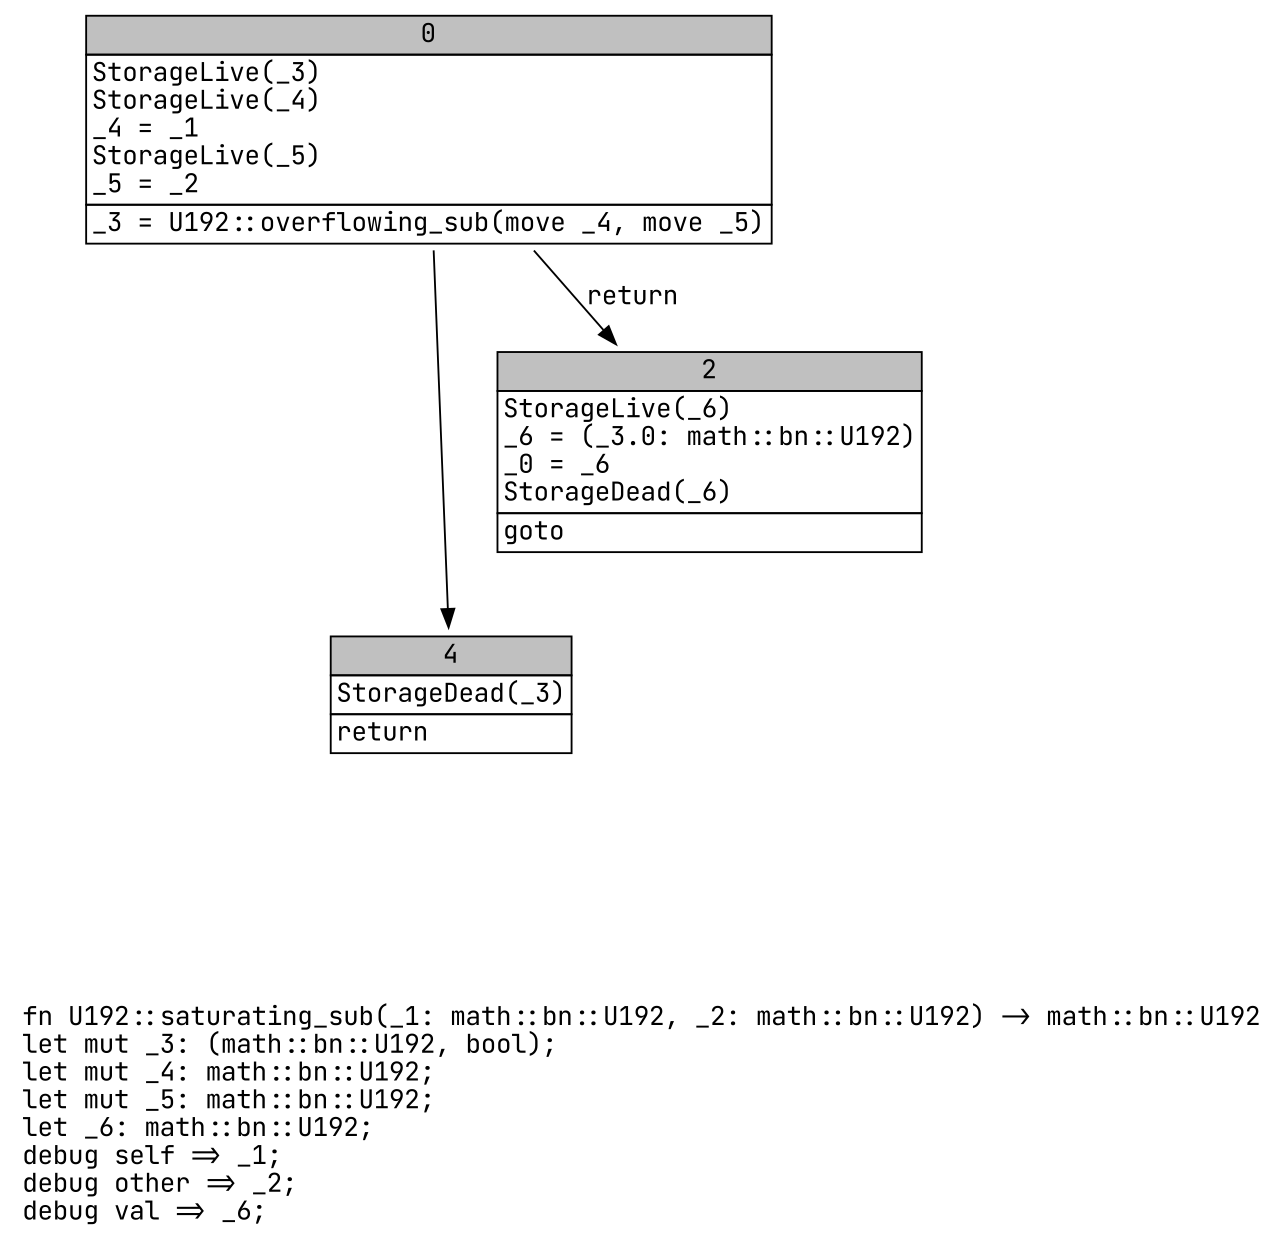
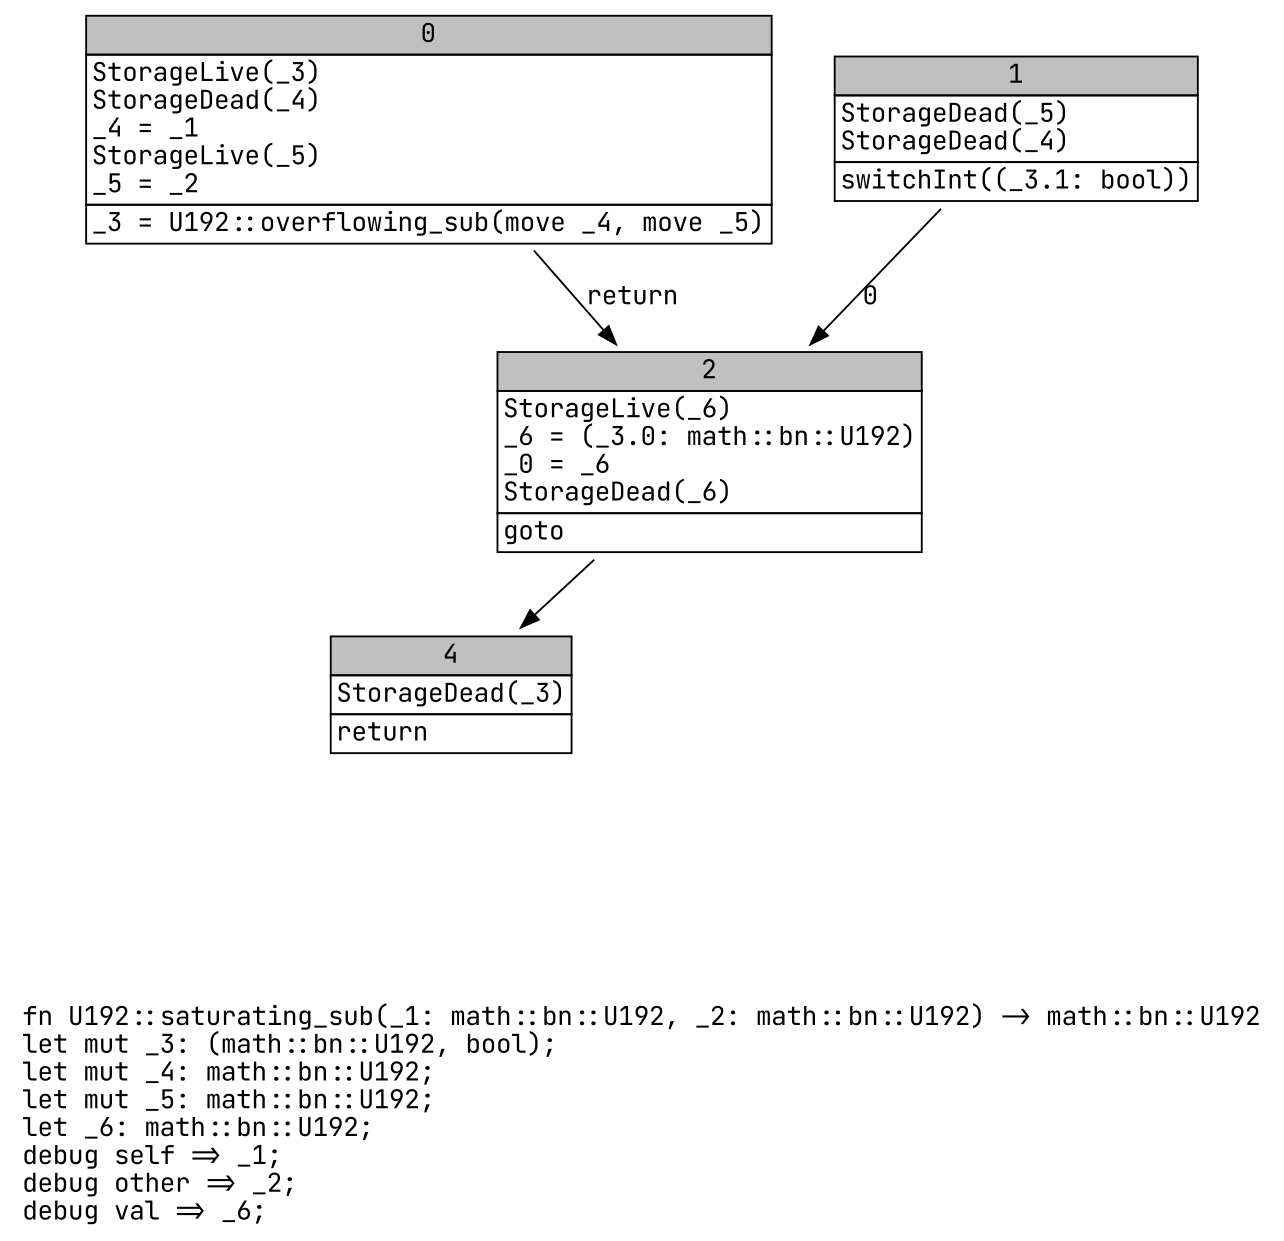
(207, 101) -> (207, 101)
none -> (1016, 129)
(441, 430) -> (565, 587)
